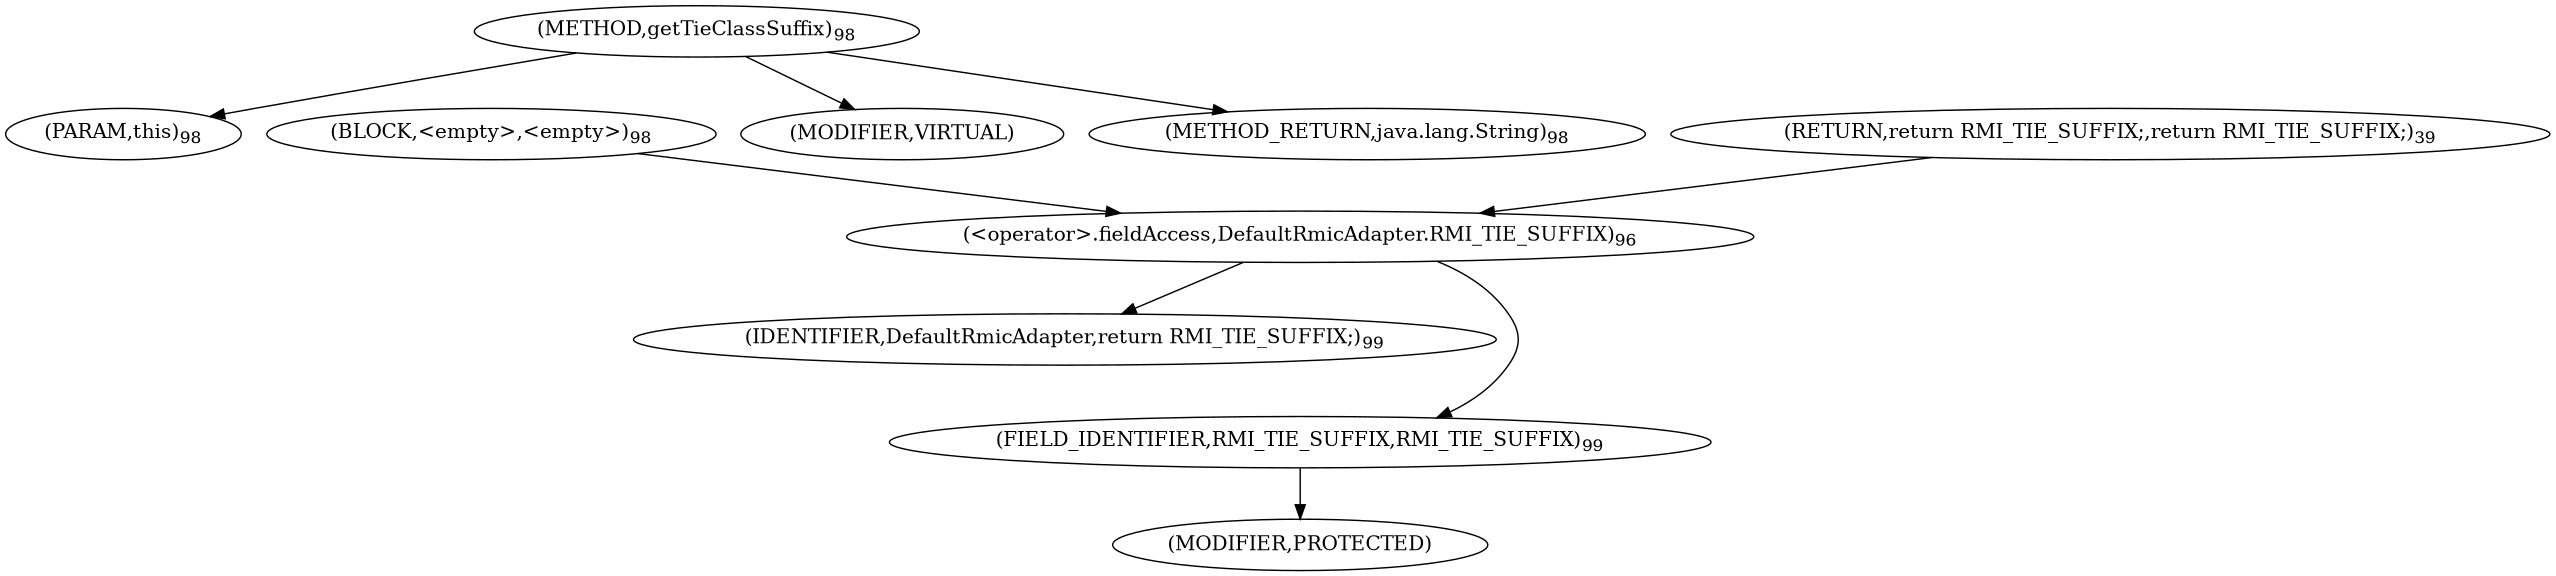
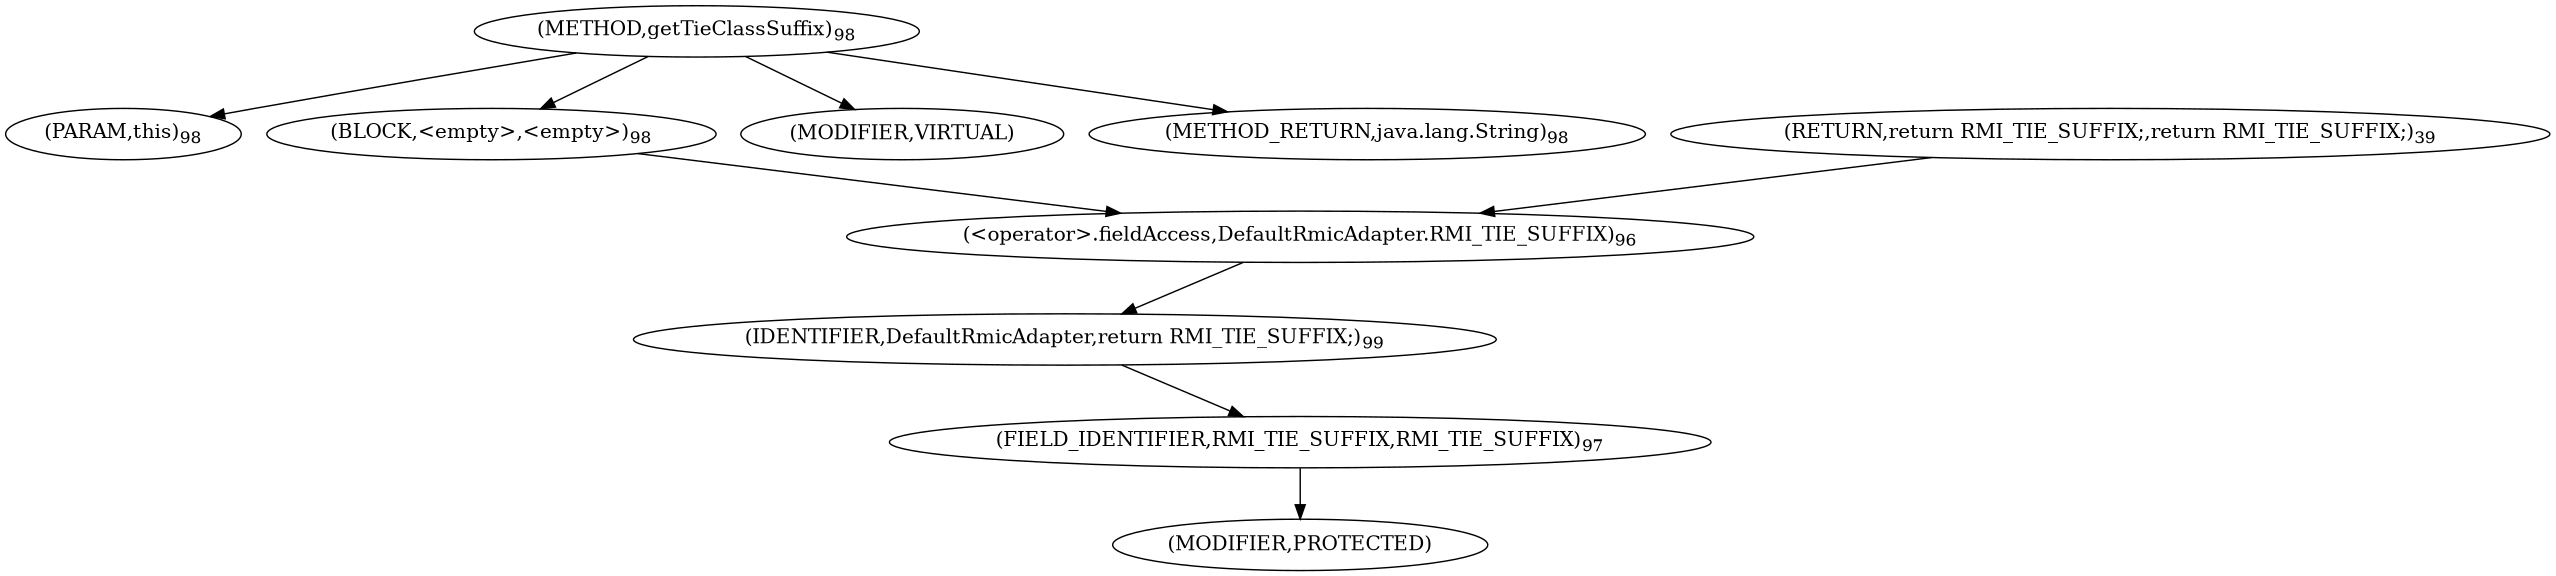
none -> (601, 79)
(1517, 332) -> (1176, 388)
(1593, 440) -> (1593, 440)
